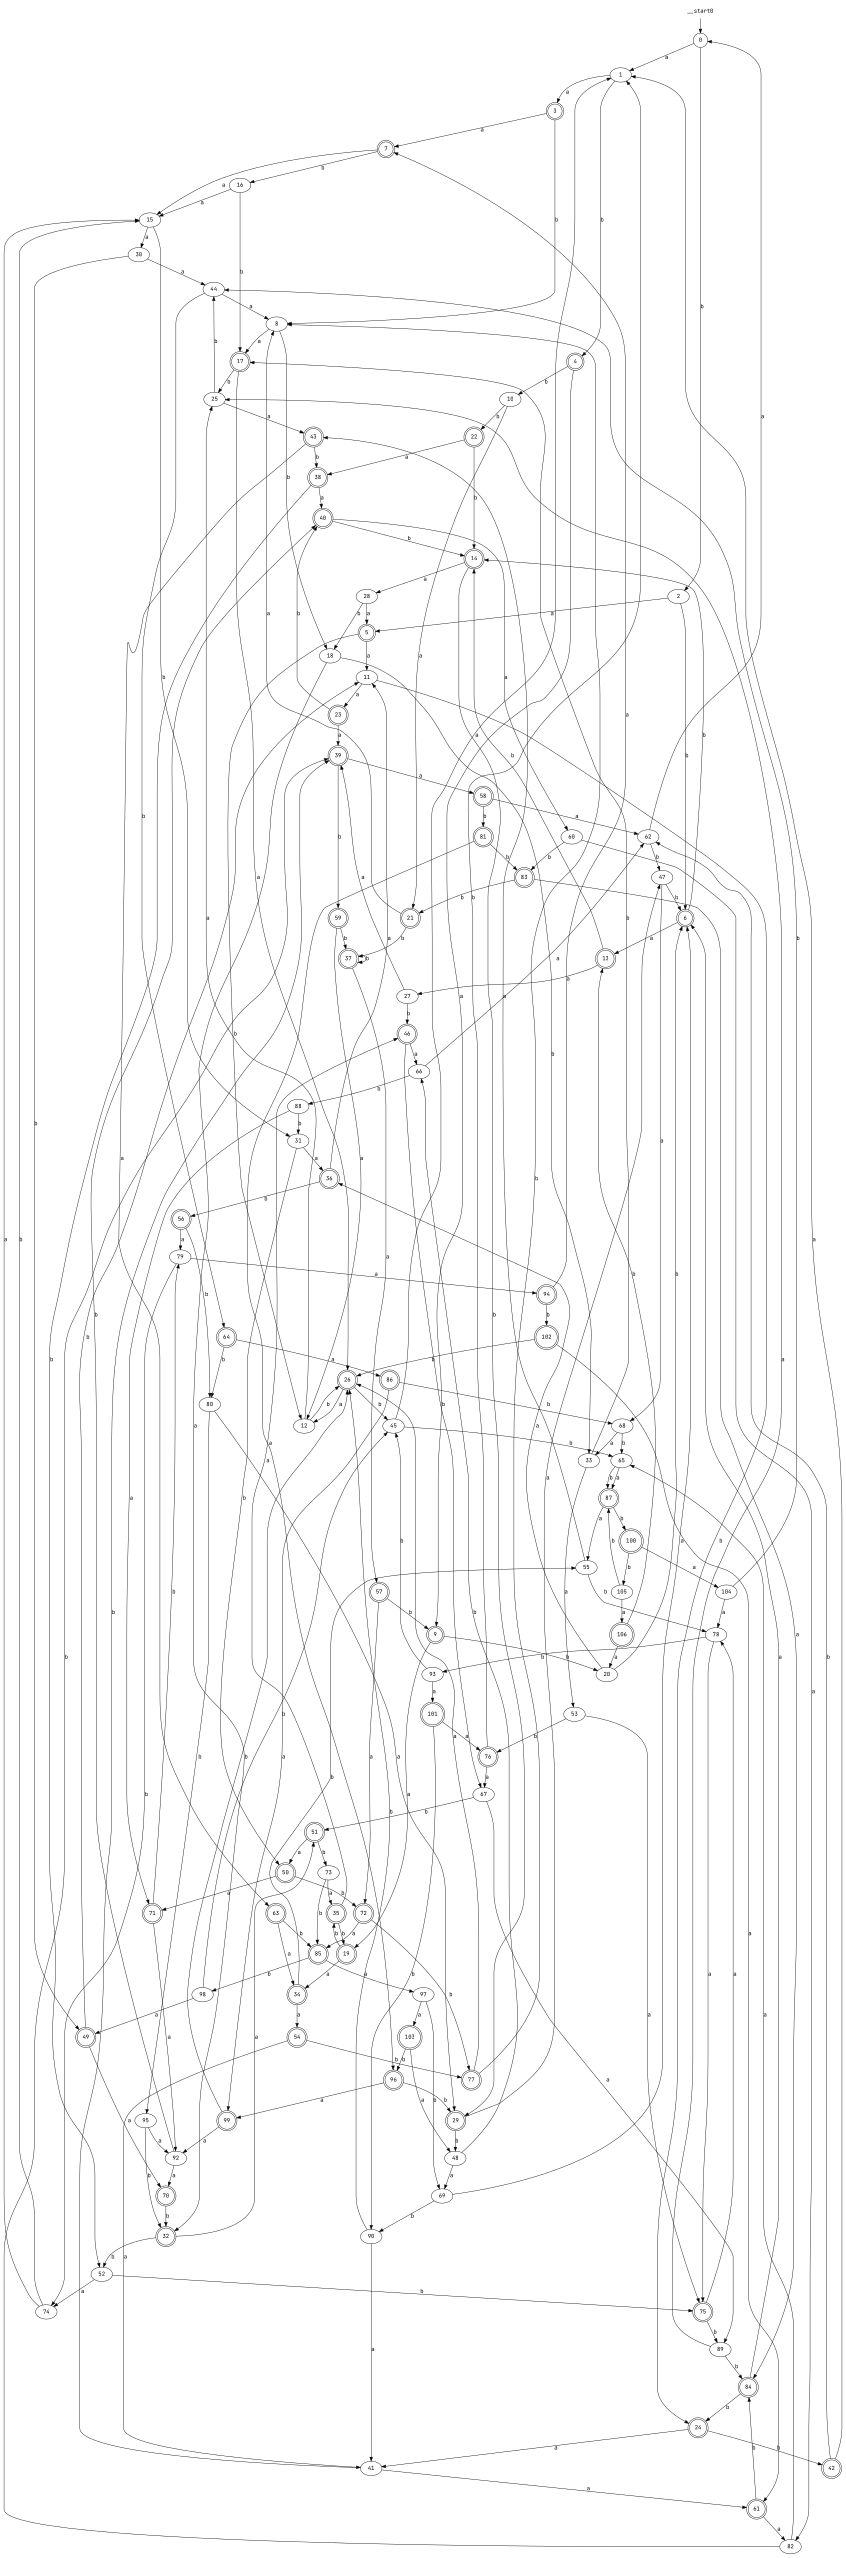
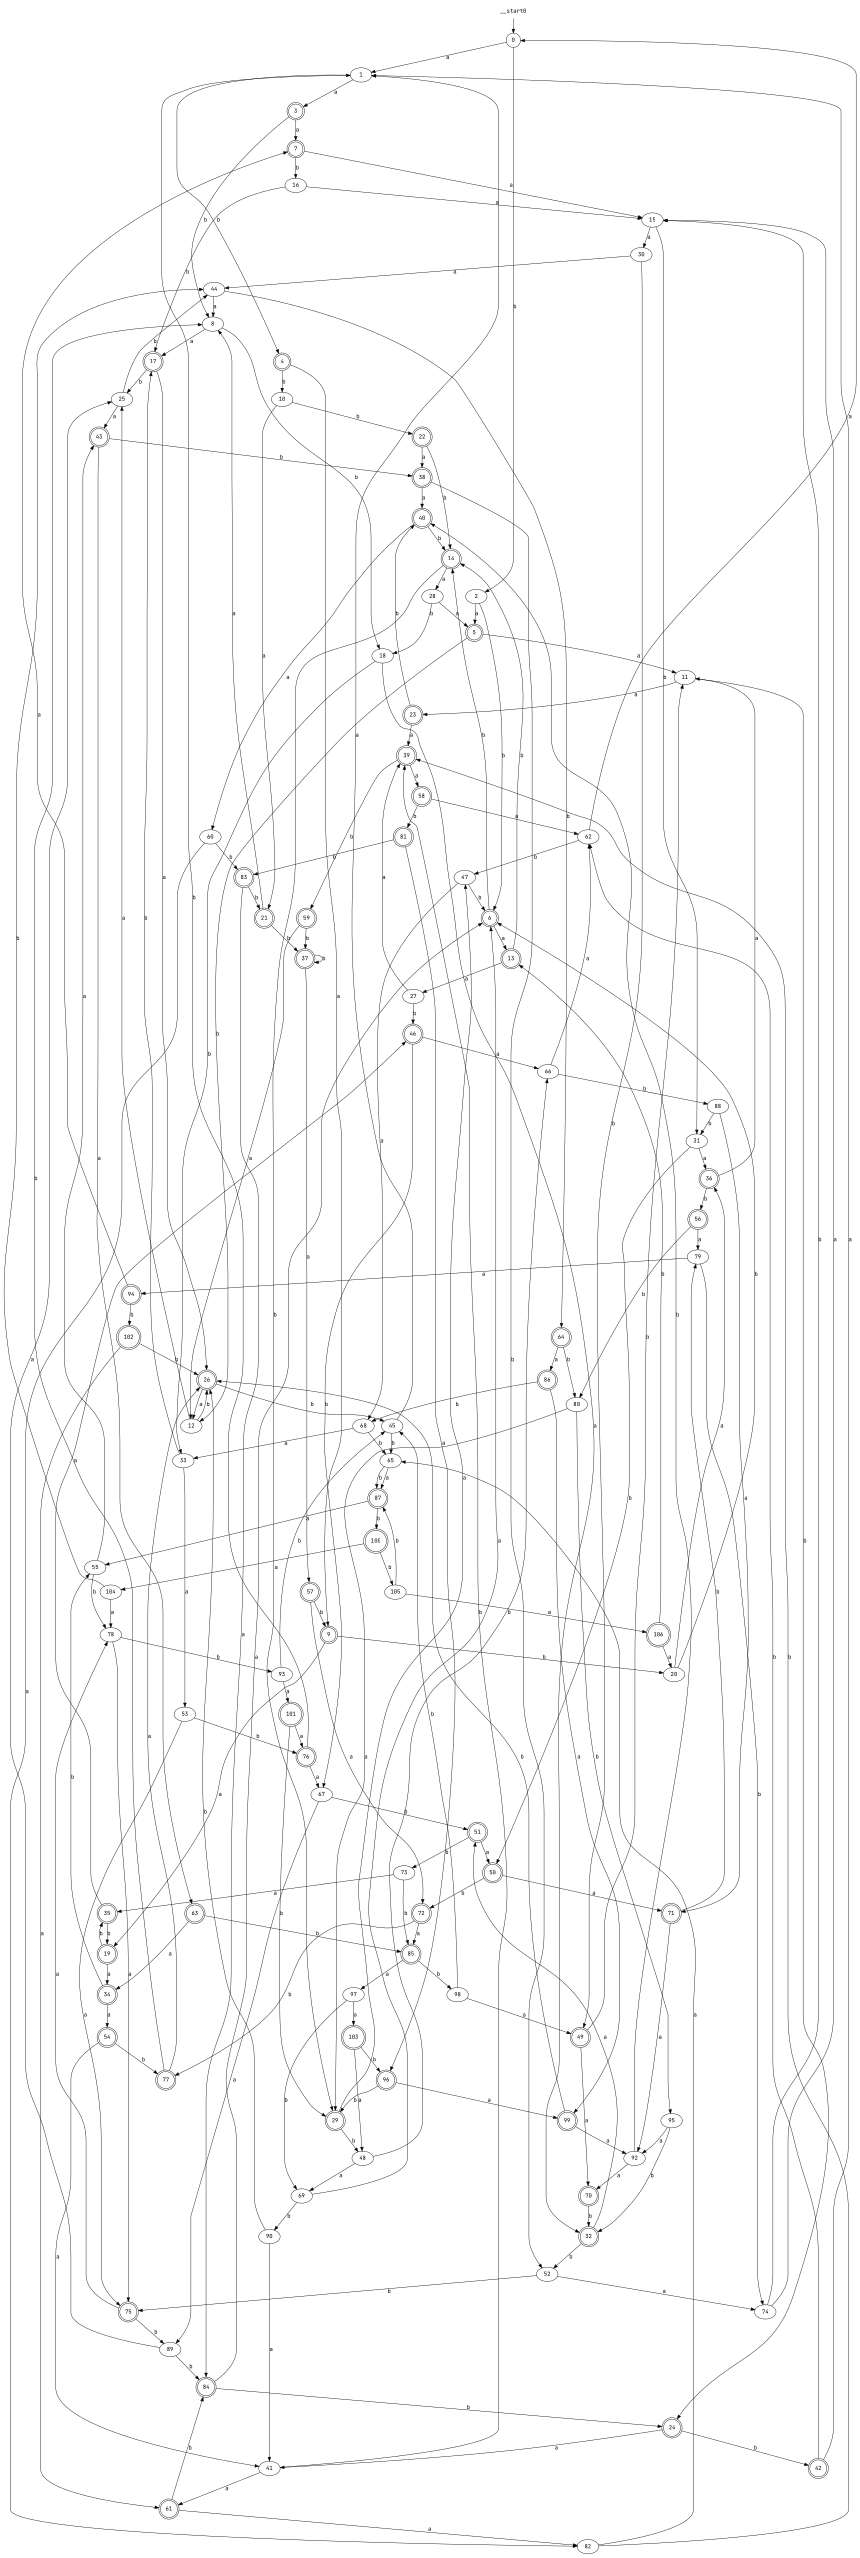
(408, 1979) -> (280, 1927)
